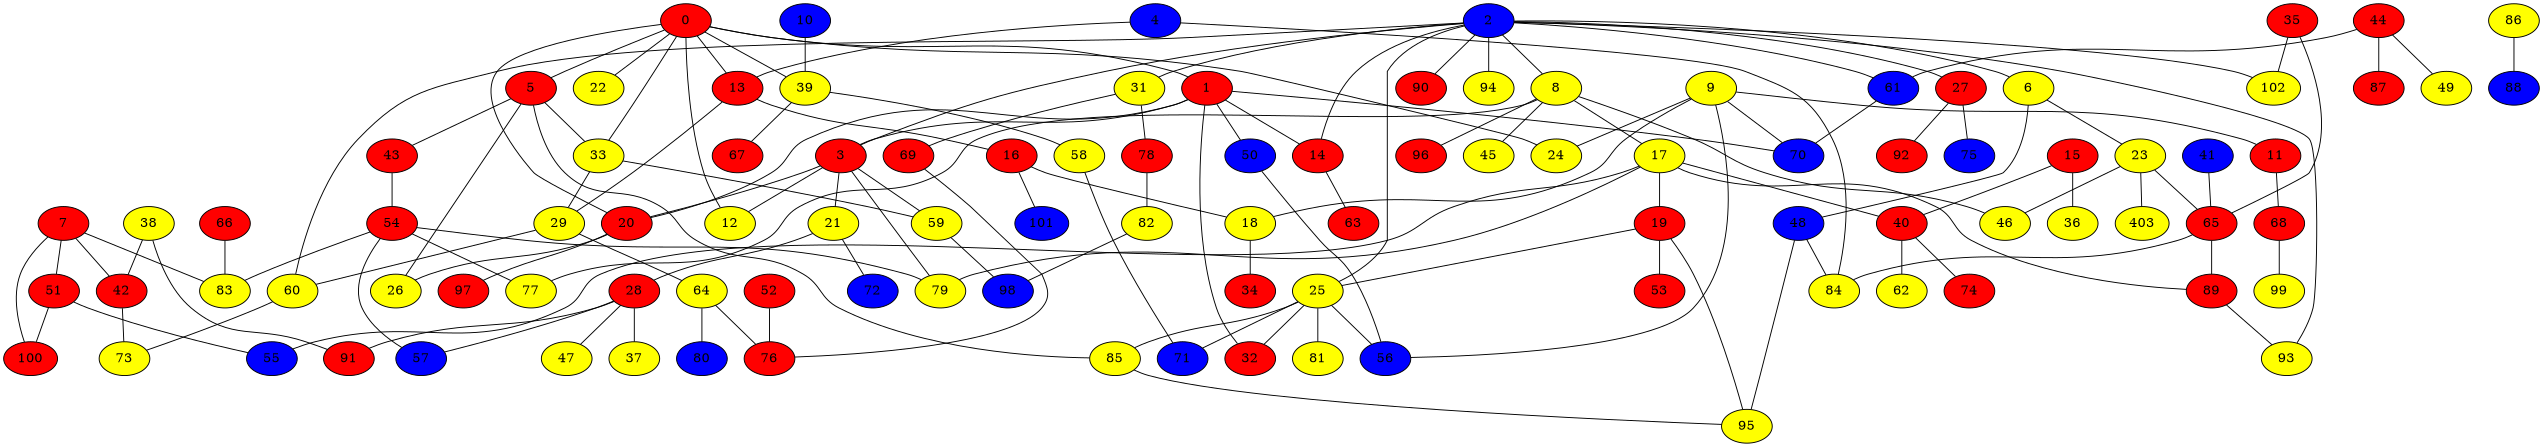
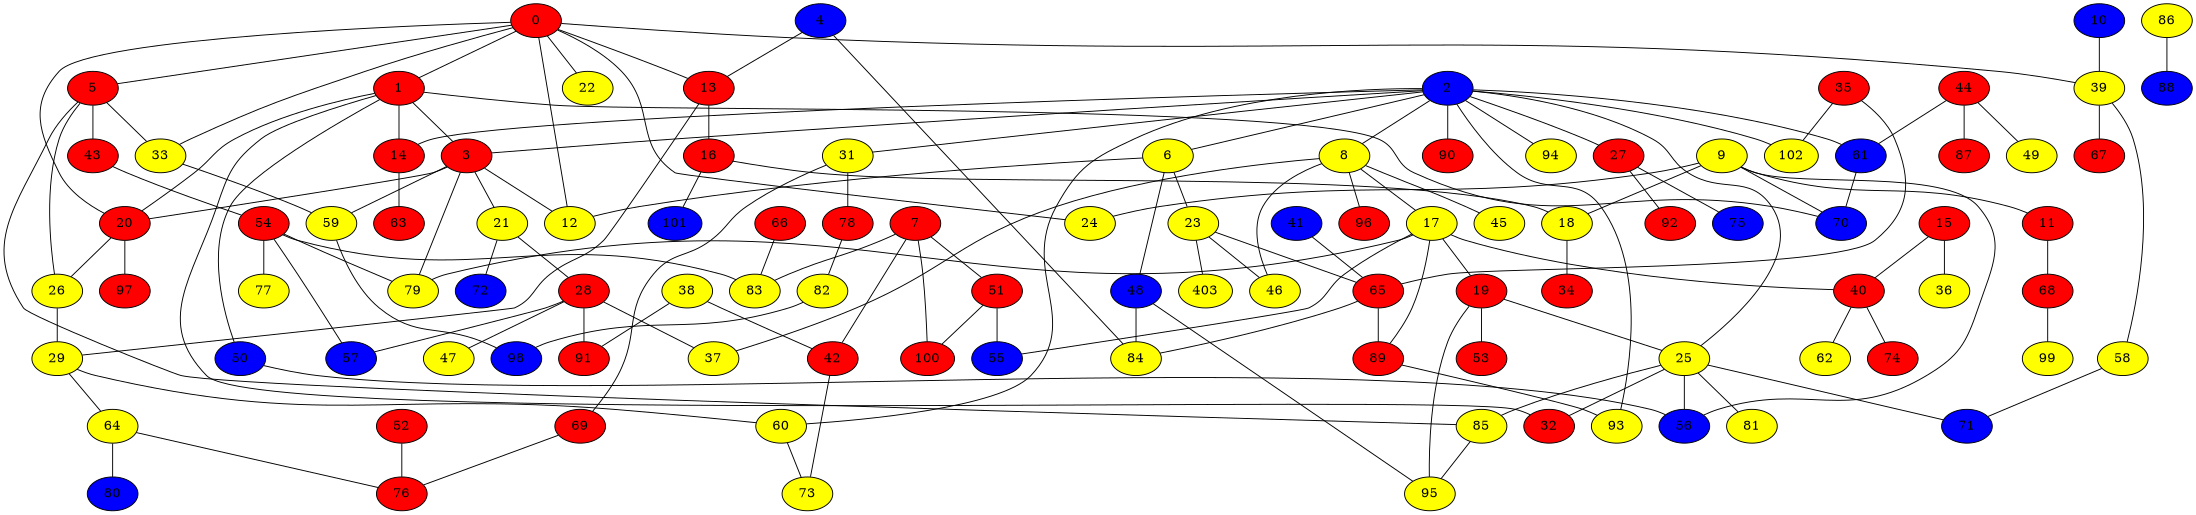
(1000, 133) -> (1017, 222)
none -> (839, 181)
(579, 190) -> (57, 318)
